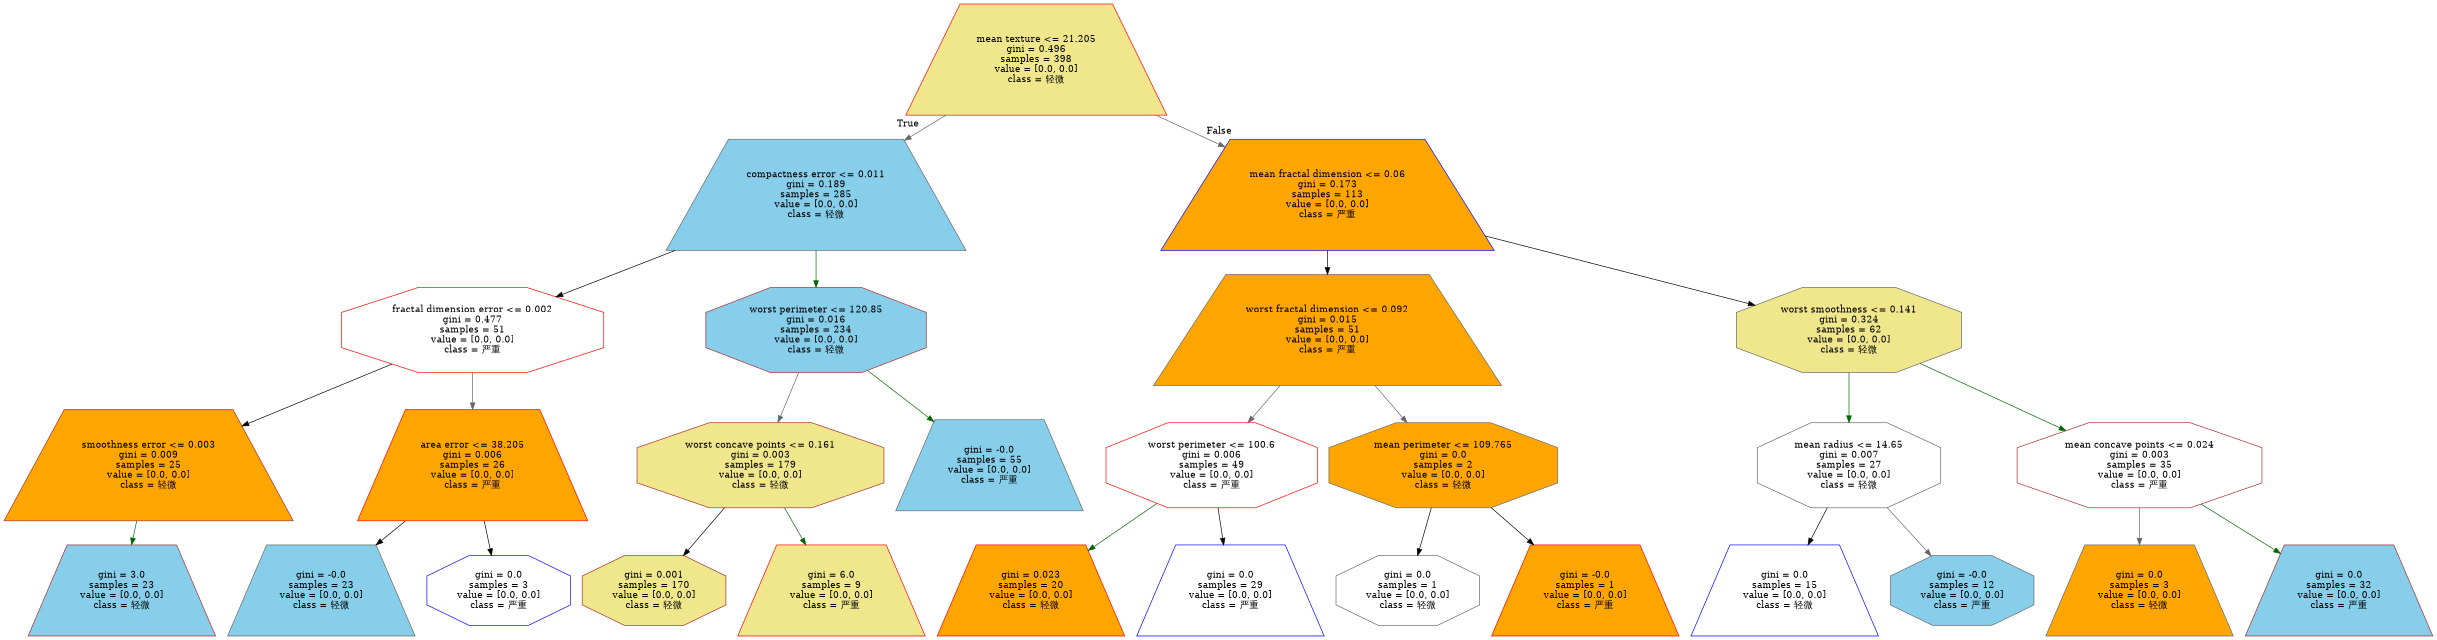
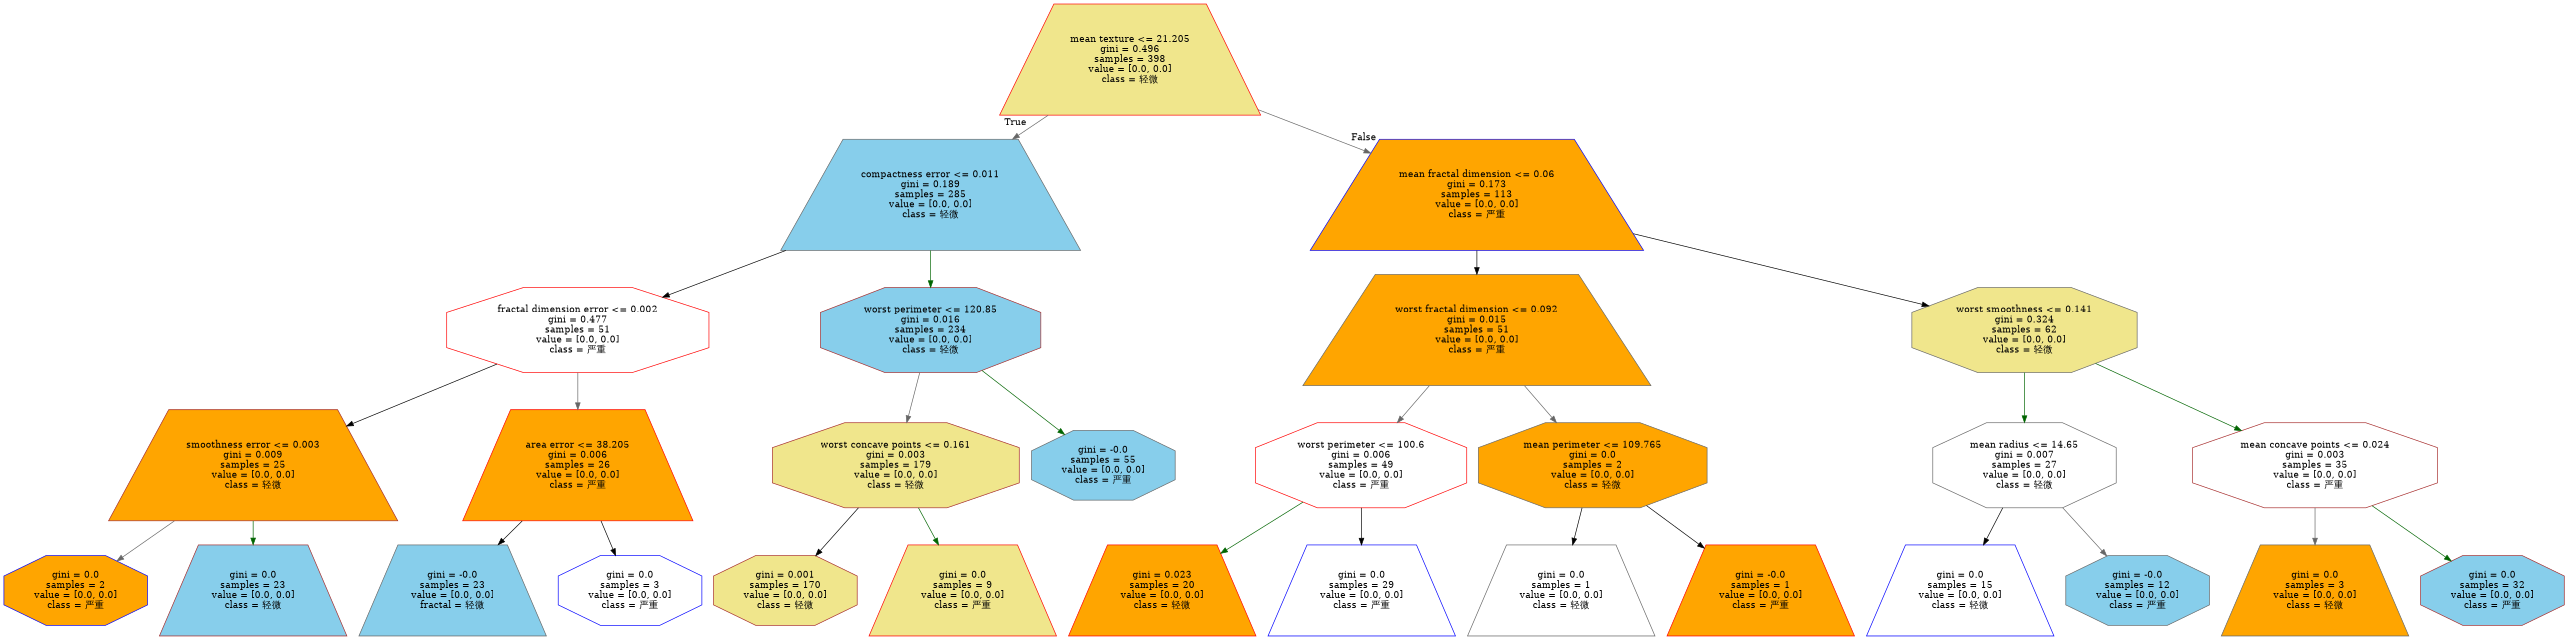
(989, 465) -> (1103, 465)
none -> (76, 590)
(122, 590) -> (253, 590)
(321, 590) -> (453, 590)
(831, 590) -> (963, 590)
(1408, 590) -> (1561, 590)
(2339, 590) -> (2492, 590)
